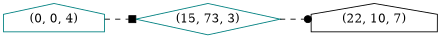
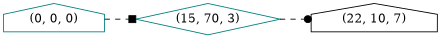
(54, 19) -> (54, 19)
(208, 19) -> (208, 19)
